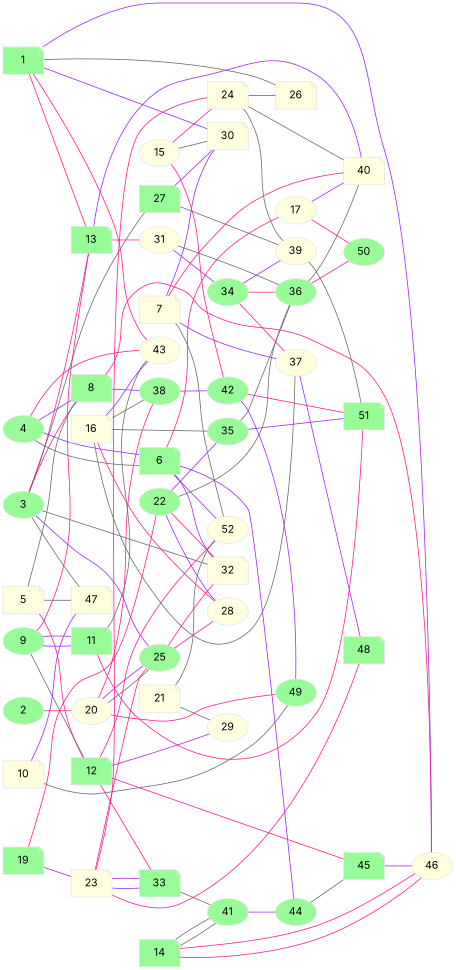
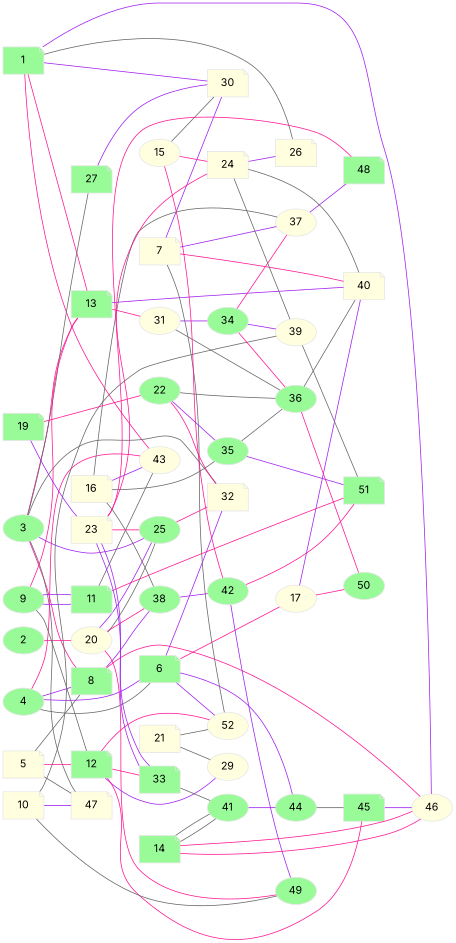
(232, 227) -> (66, 486)
(228, 612) -> none
